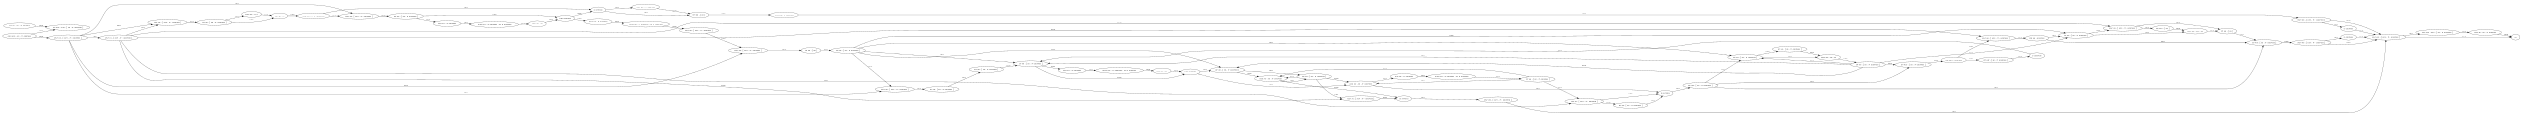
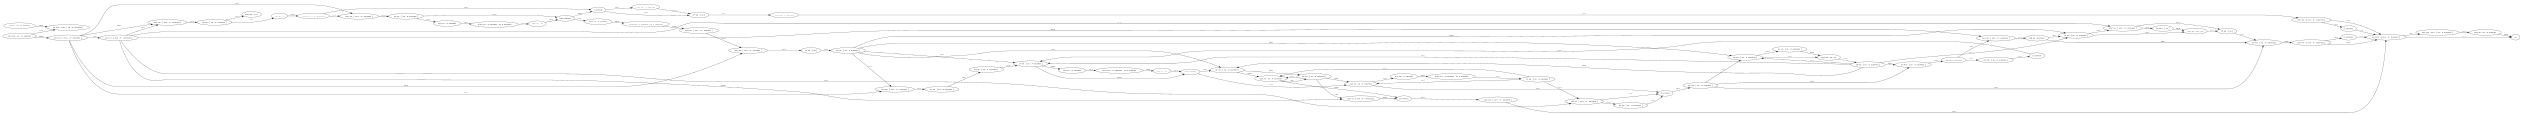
(266, 15) -> none
